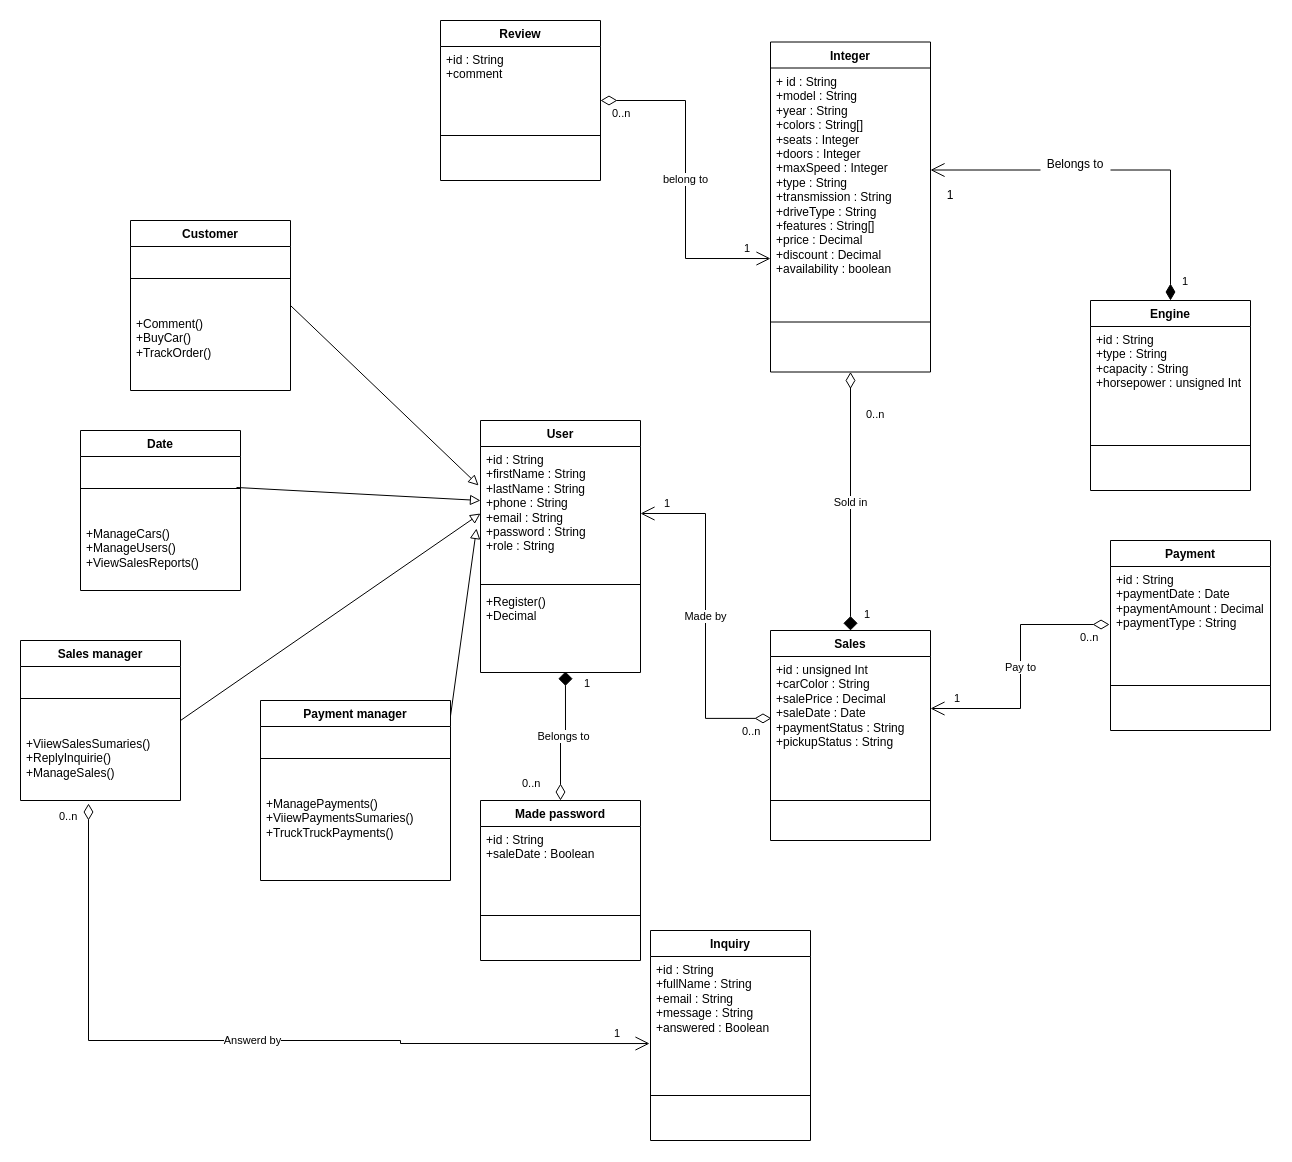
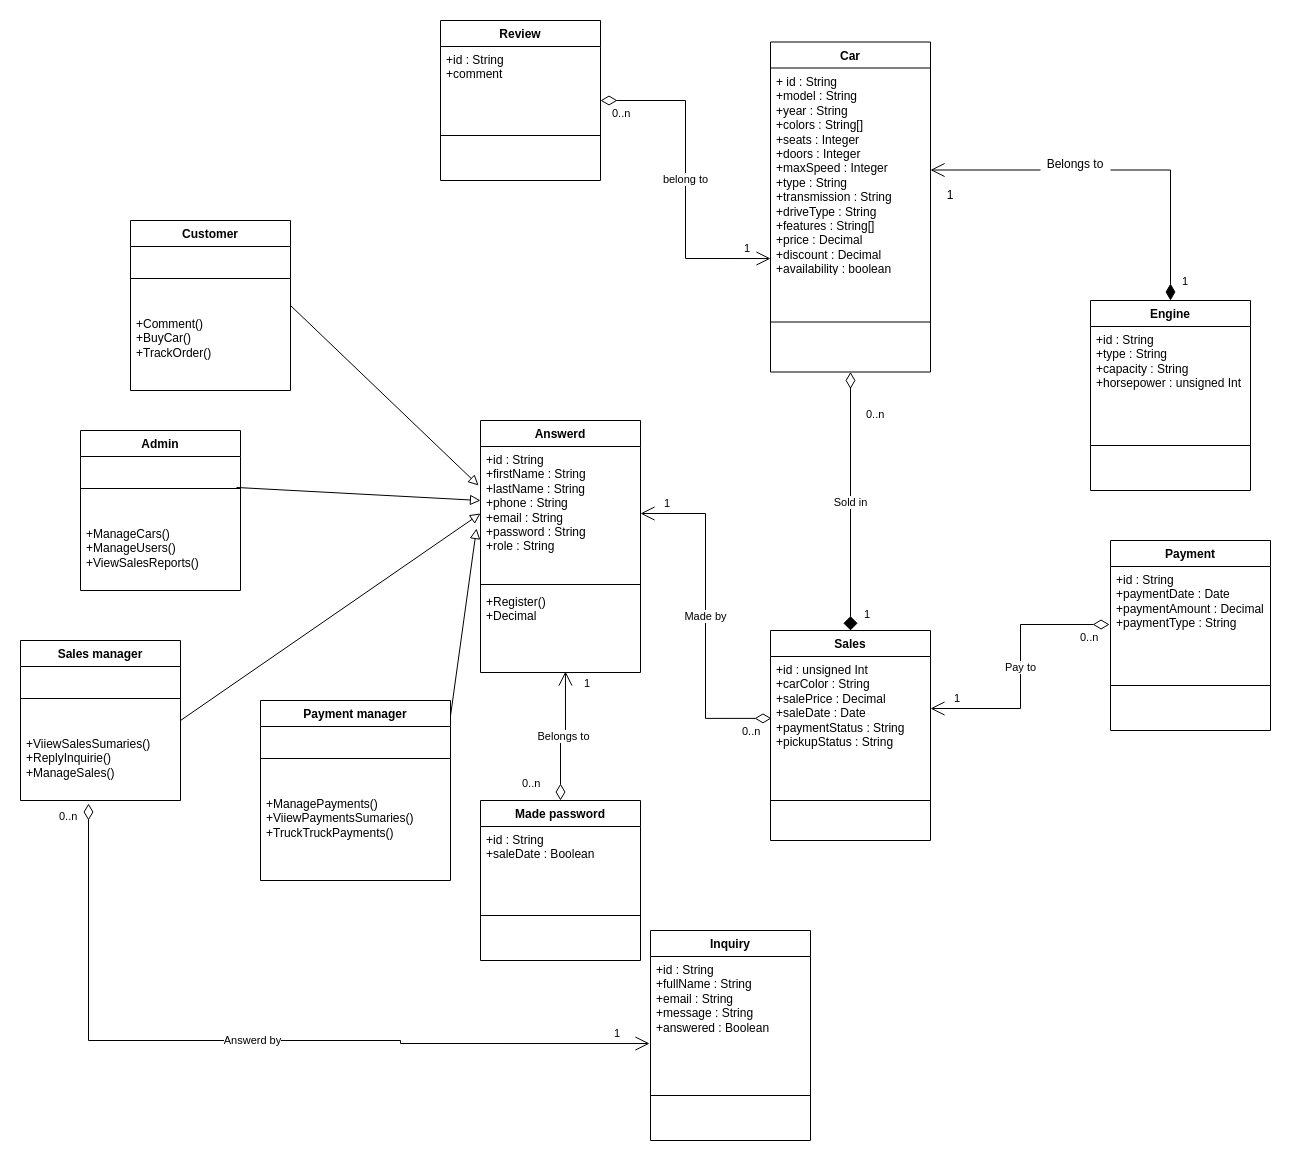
(851, 57) -> (851, 57)
(561, 435) -> (561, 435)
(161, 445) -> (161, 445)
(565, 686) -> (565, 680)
